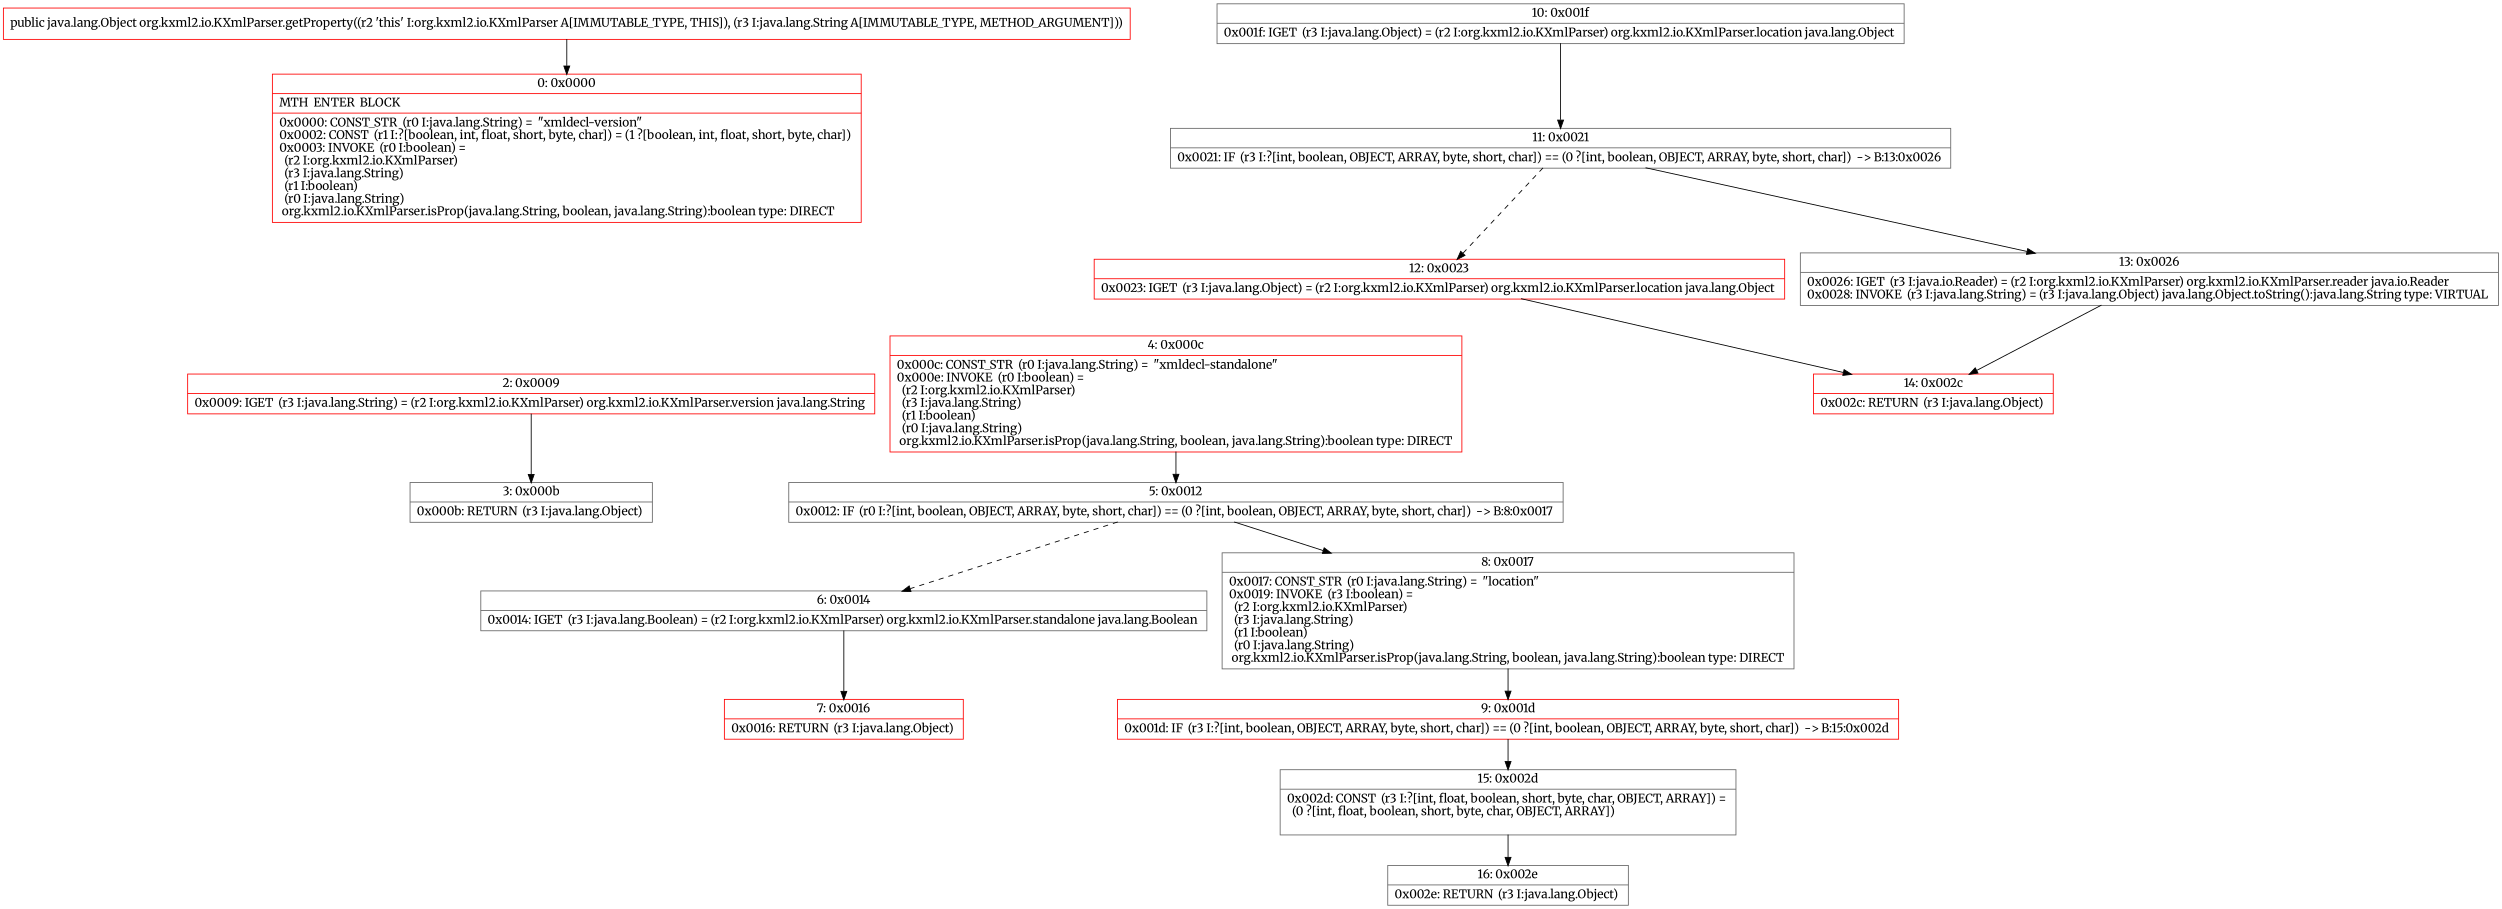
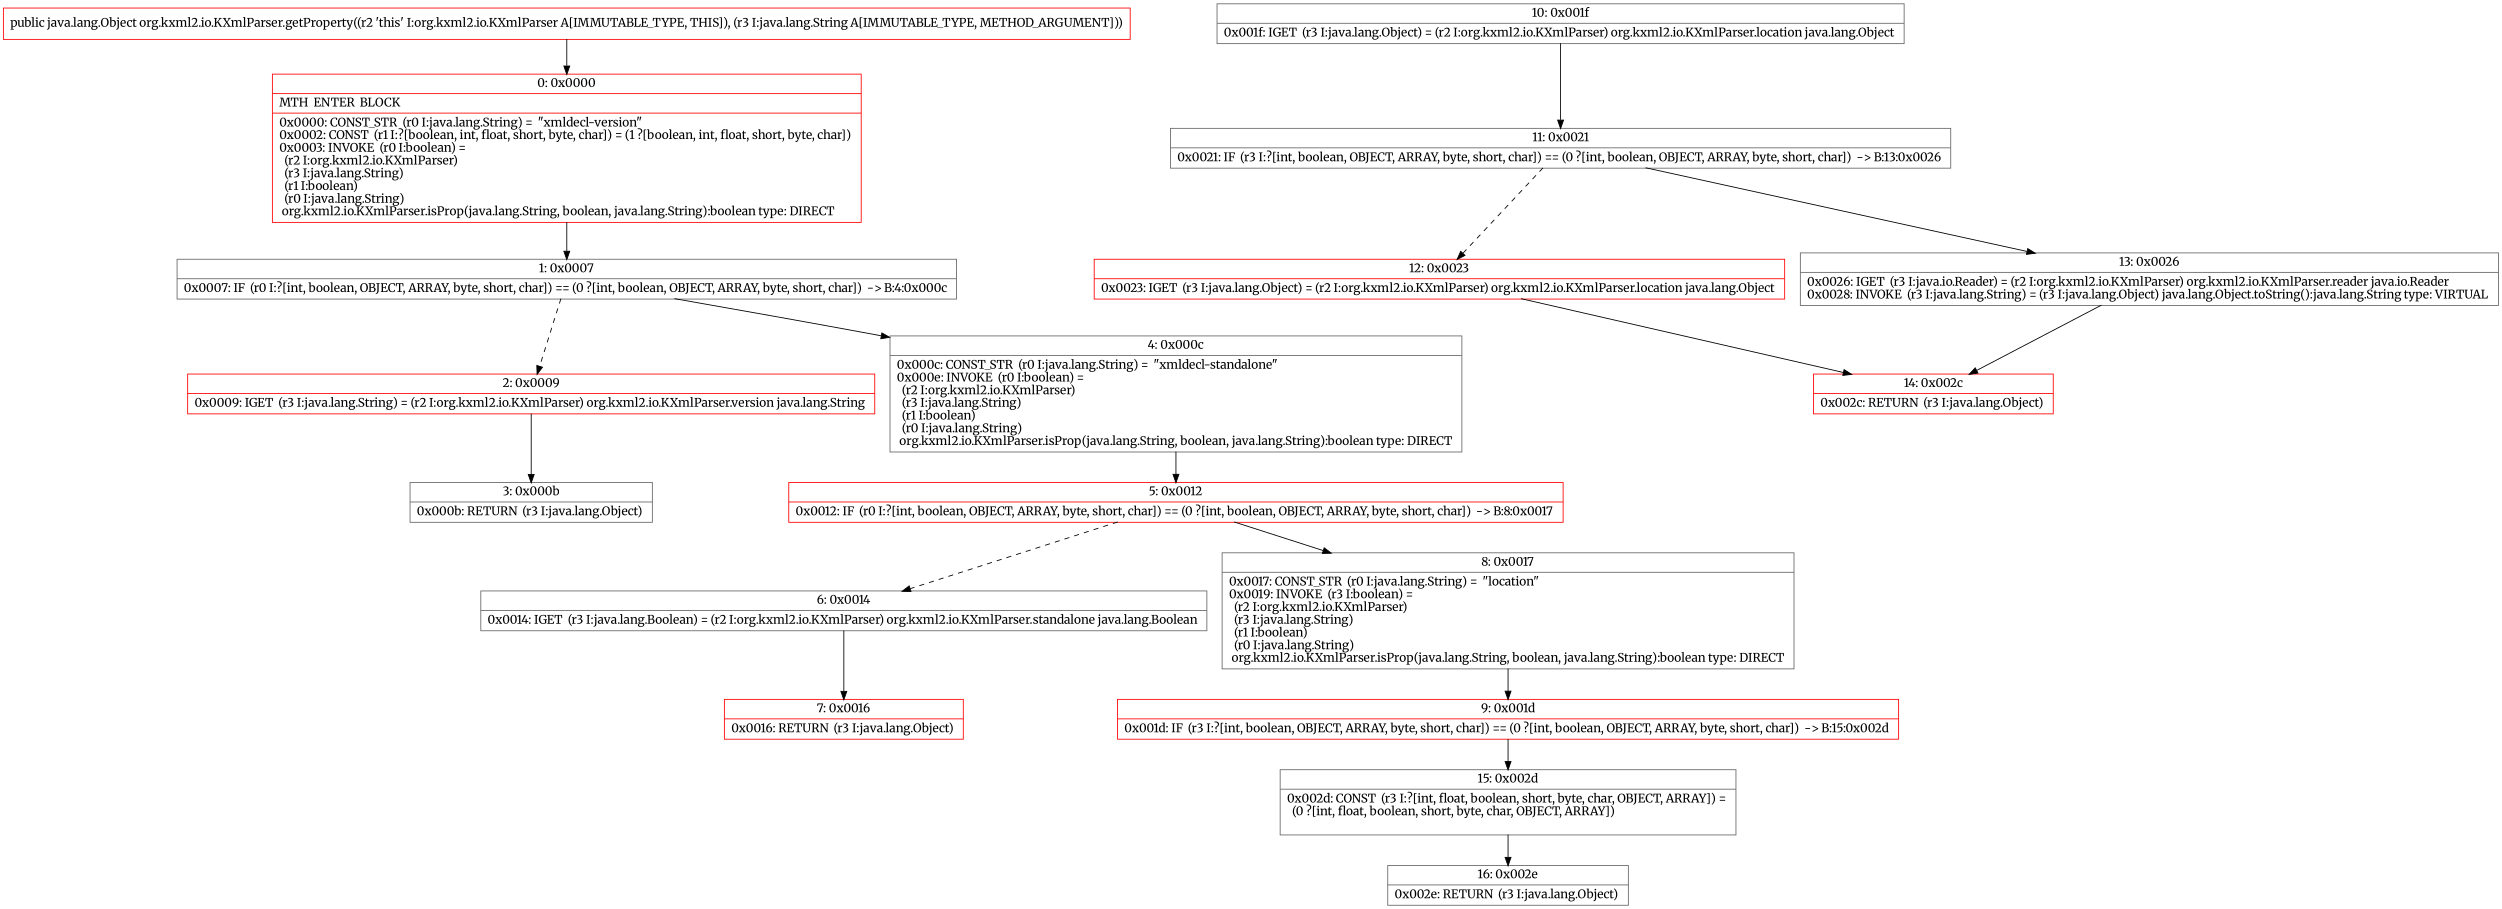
none -> (567, 279)
(1176, 394) -> (1176, 394)
(1176, 502) -> (1176, 502)
